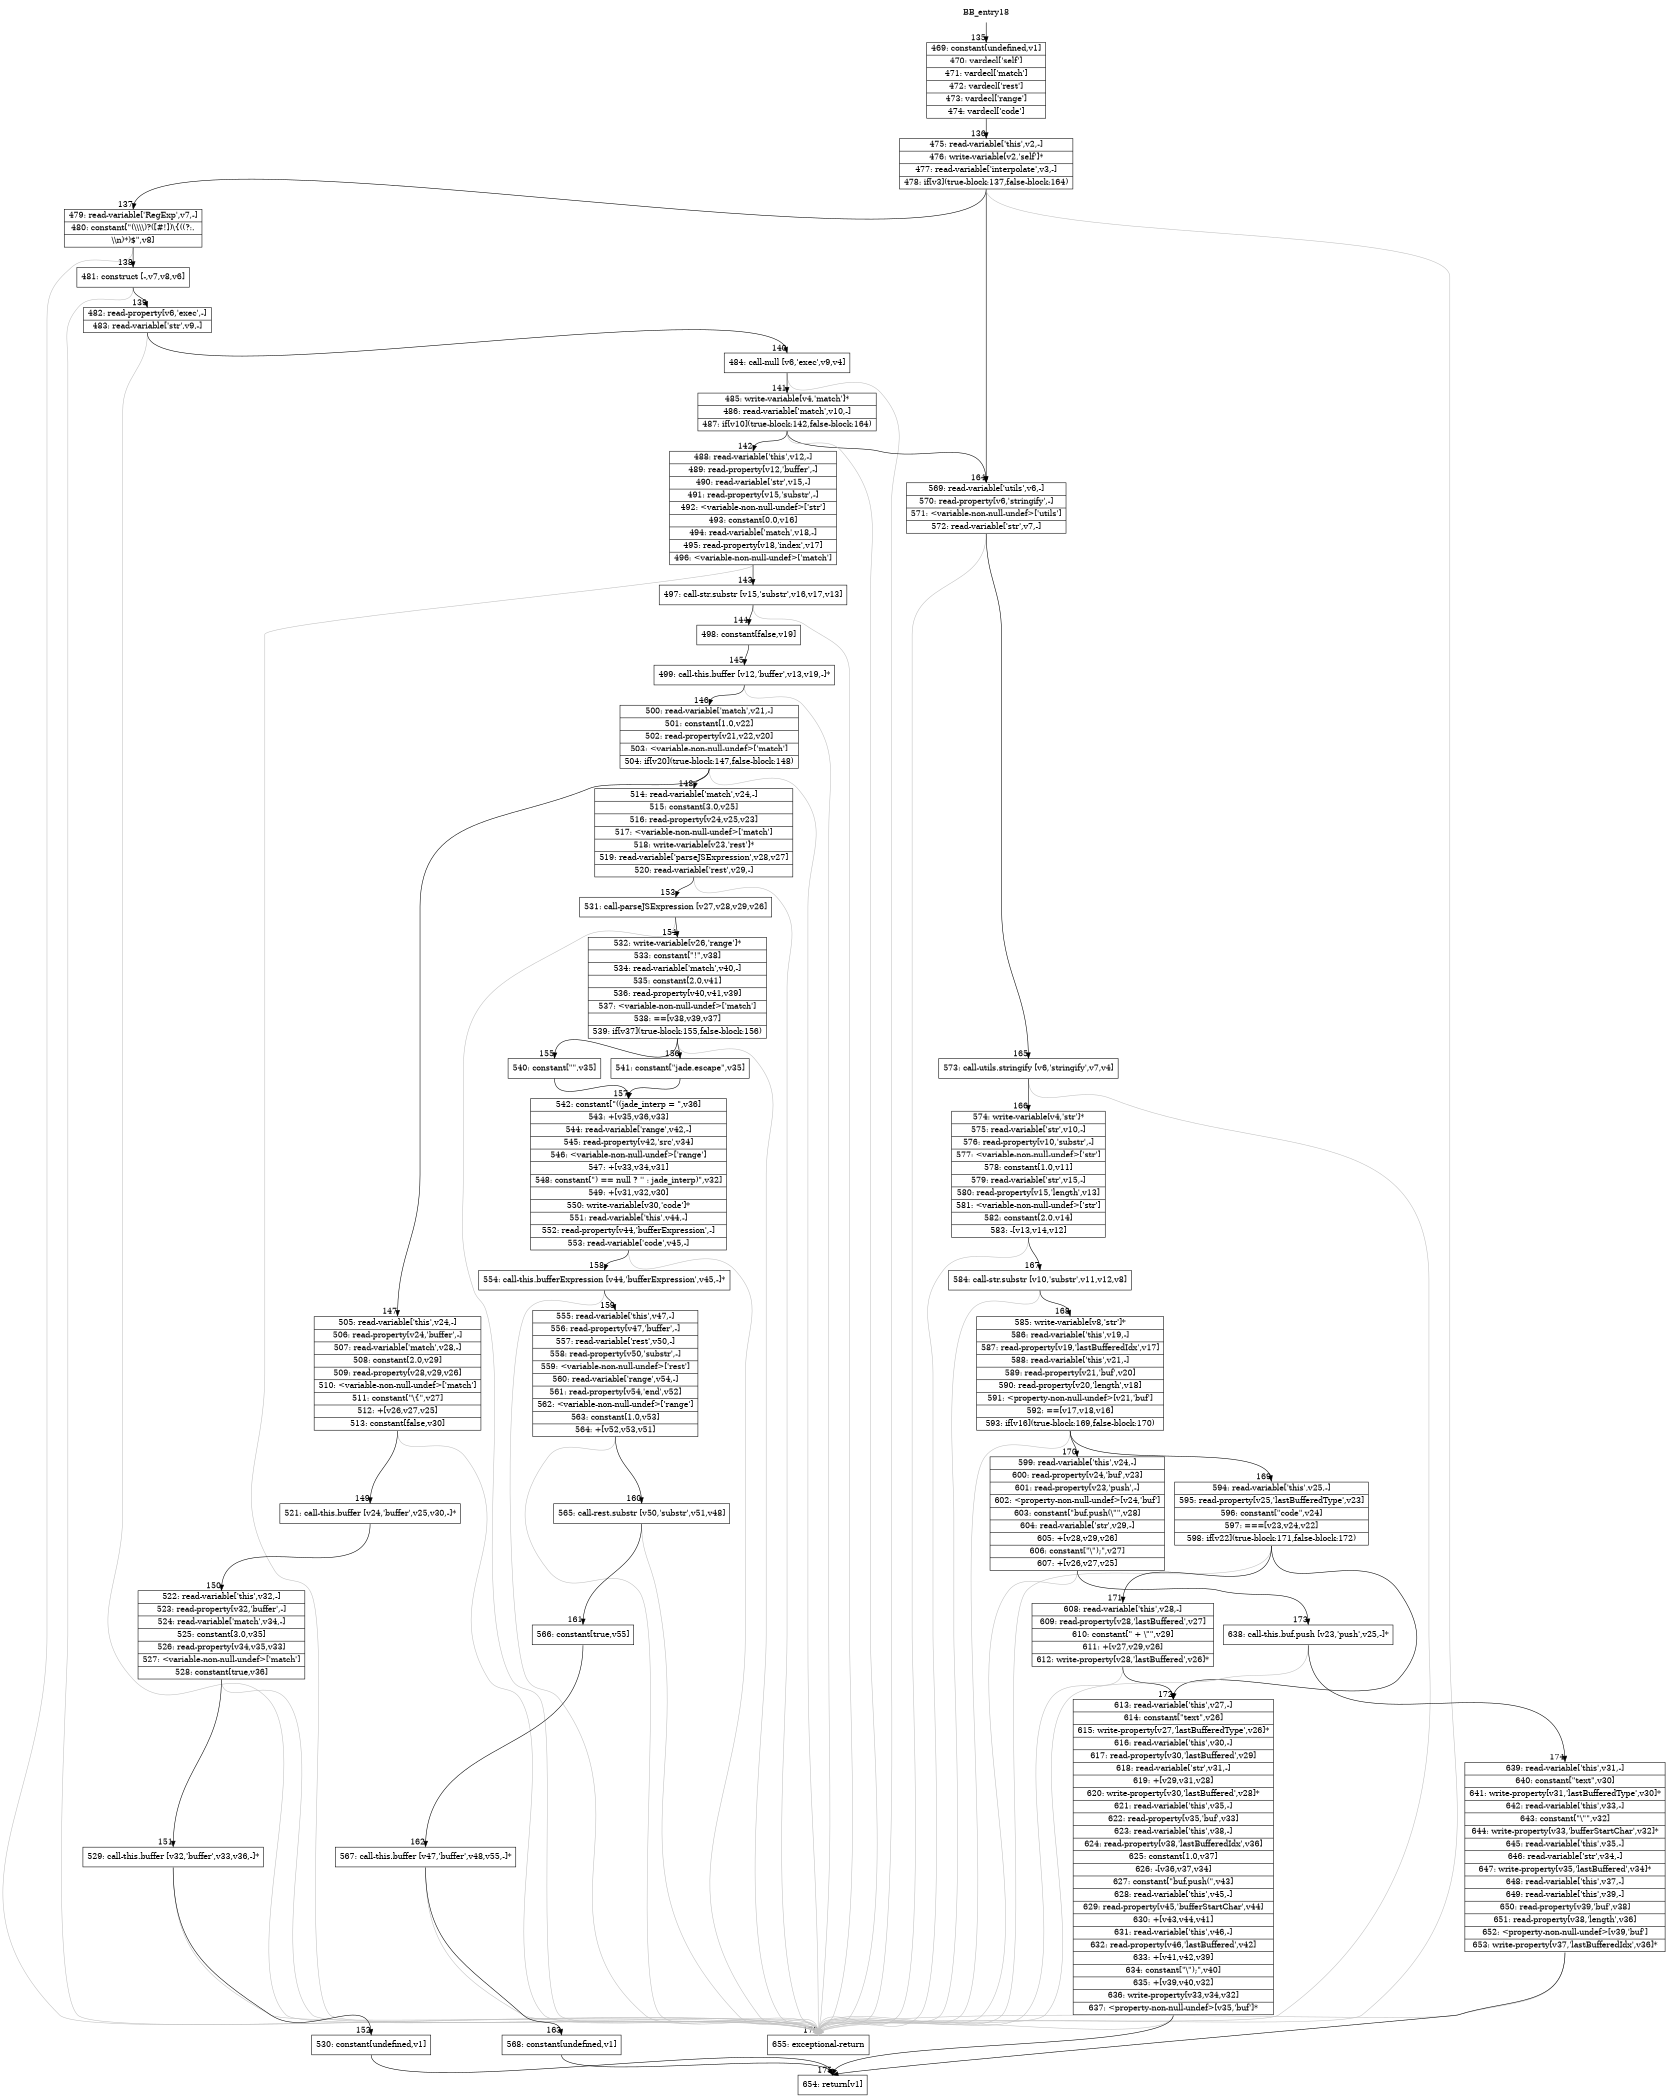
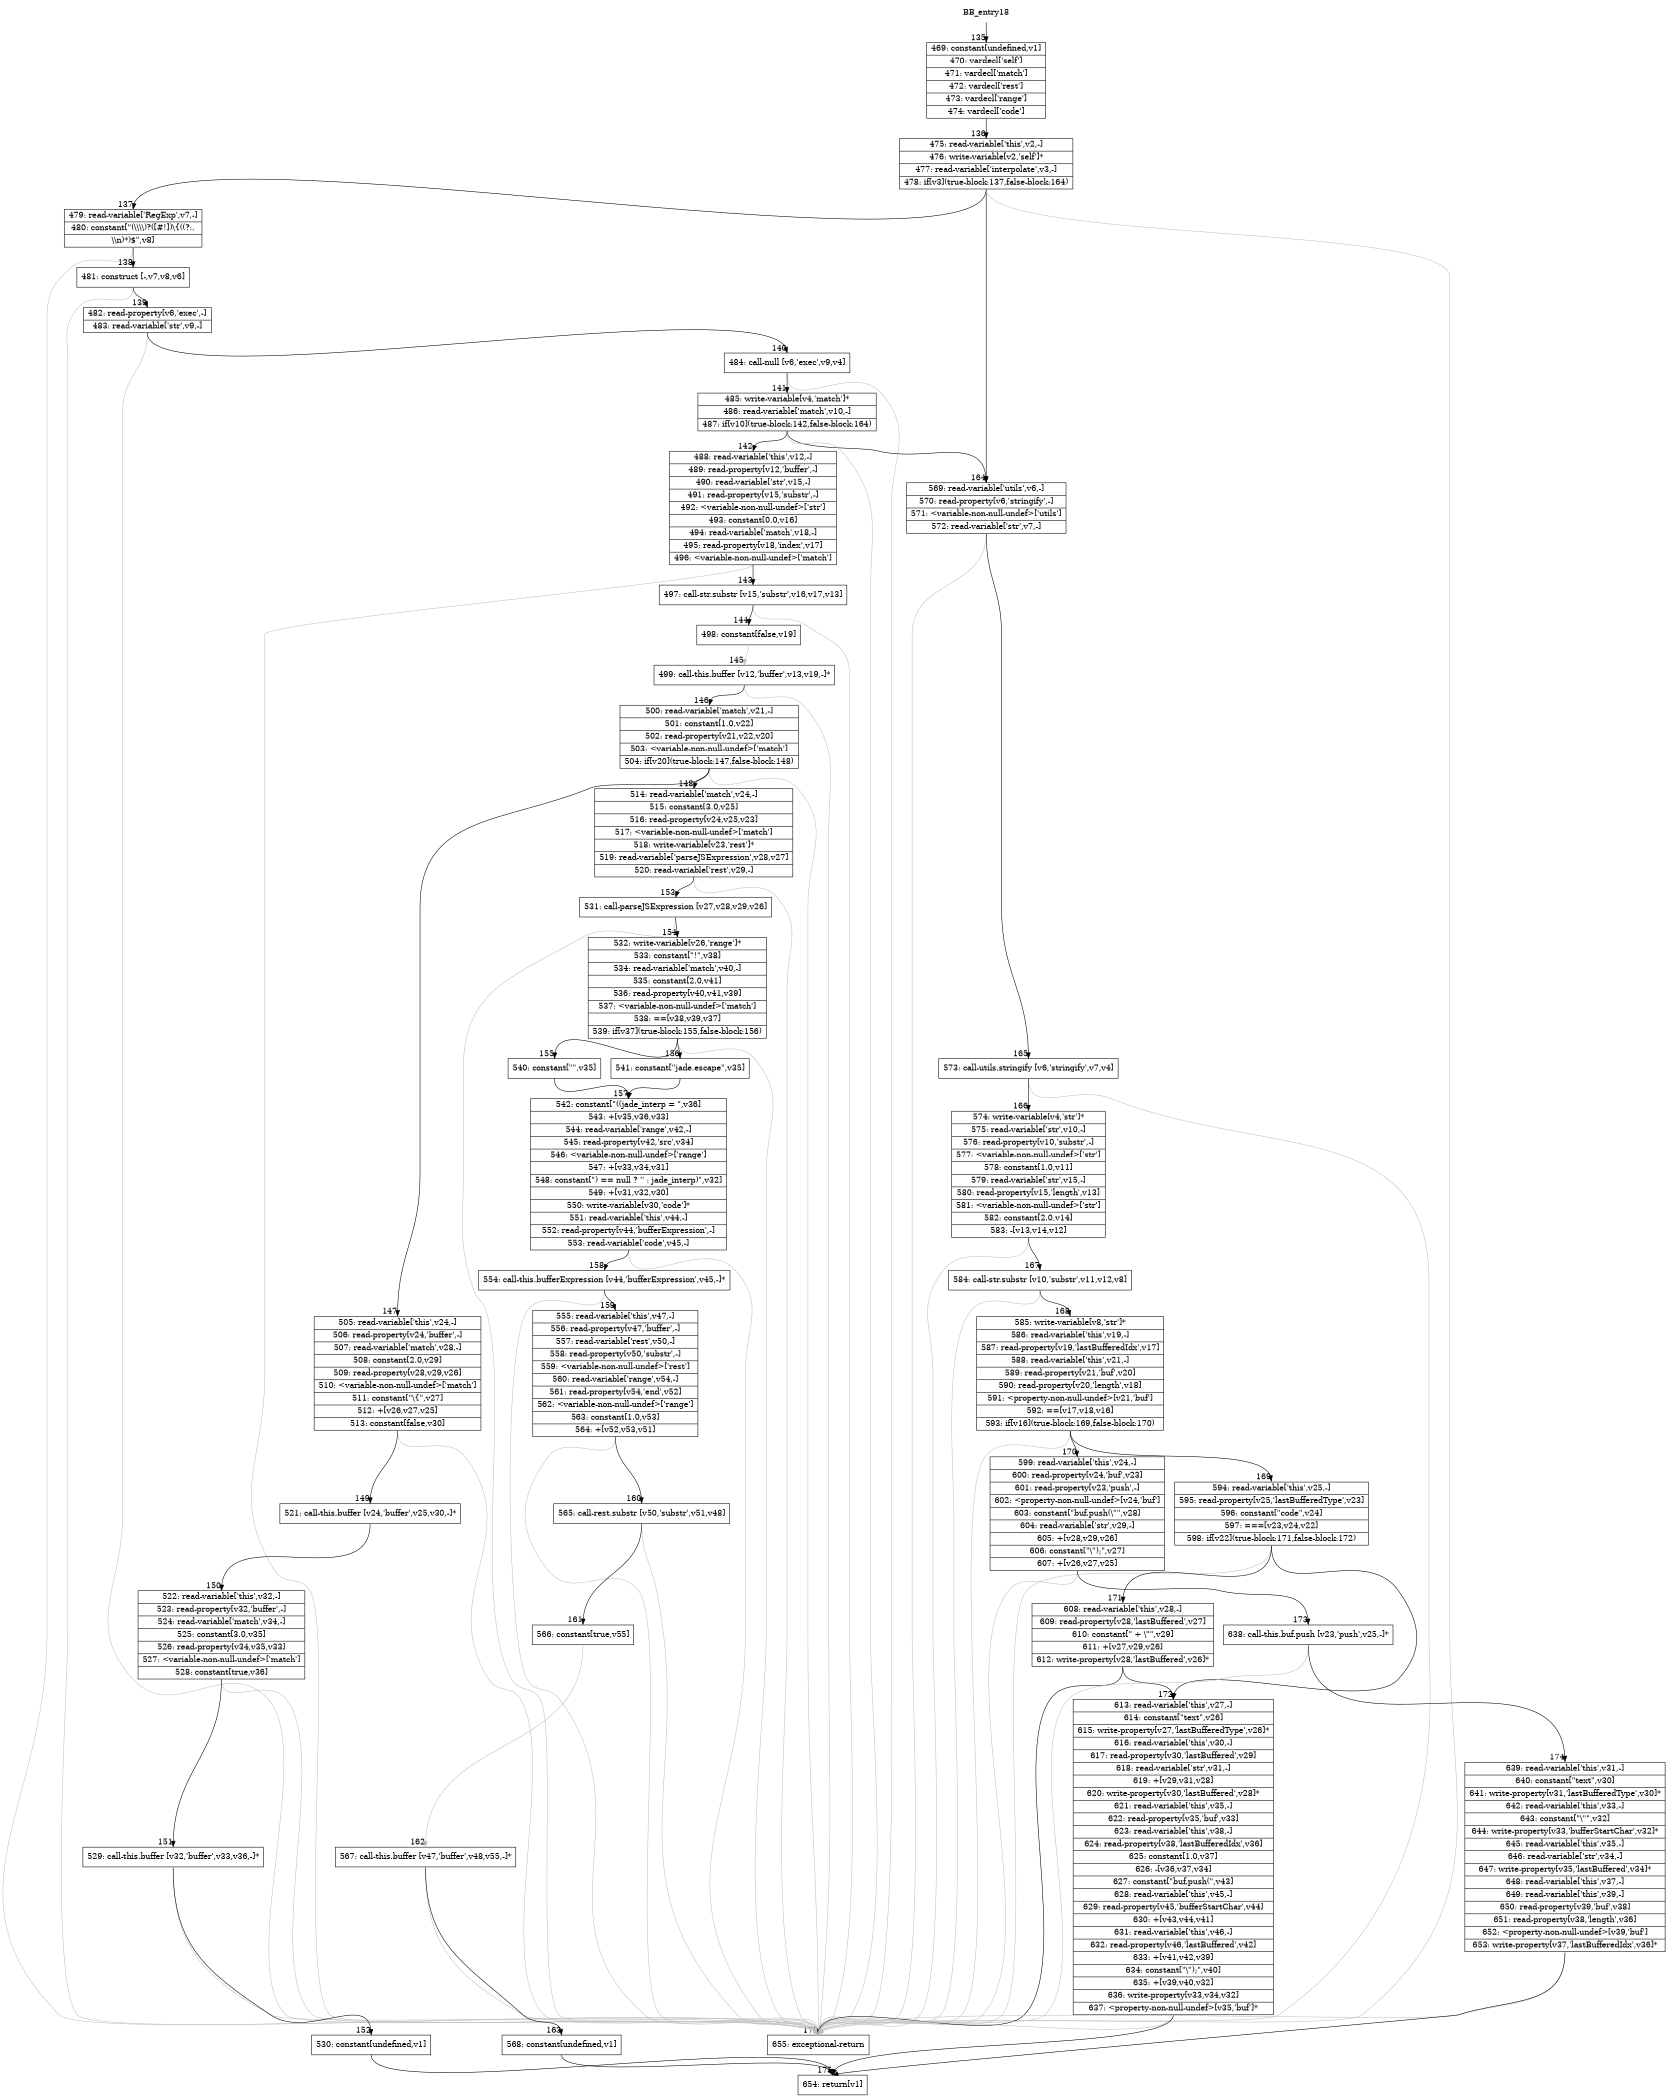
(747, 652) -> (747, 652)
(507, 1745) -> (507, 1745)
(1043, 1920) -> (1043, 1920)
